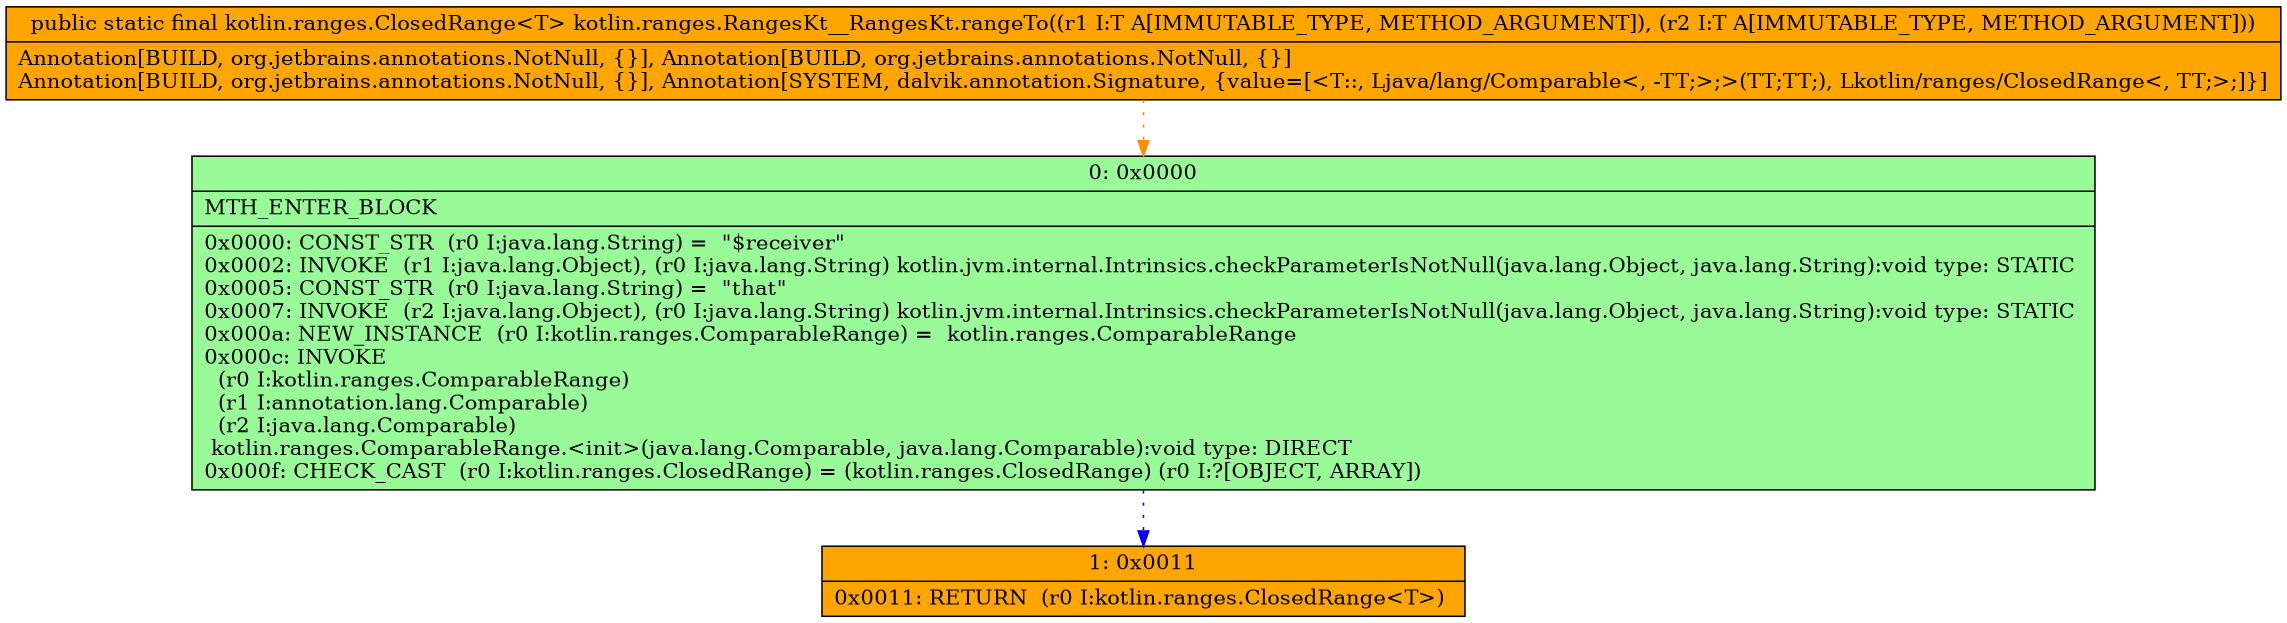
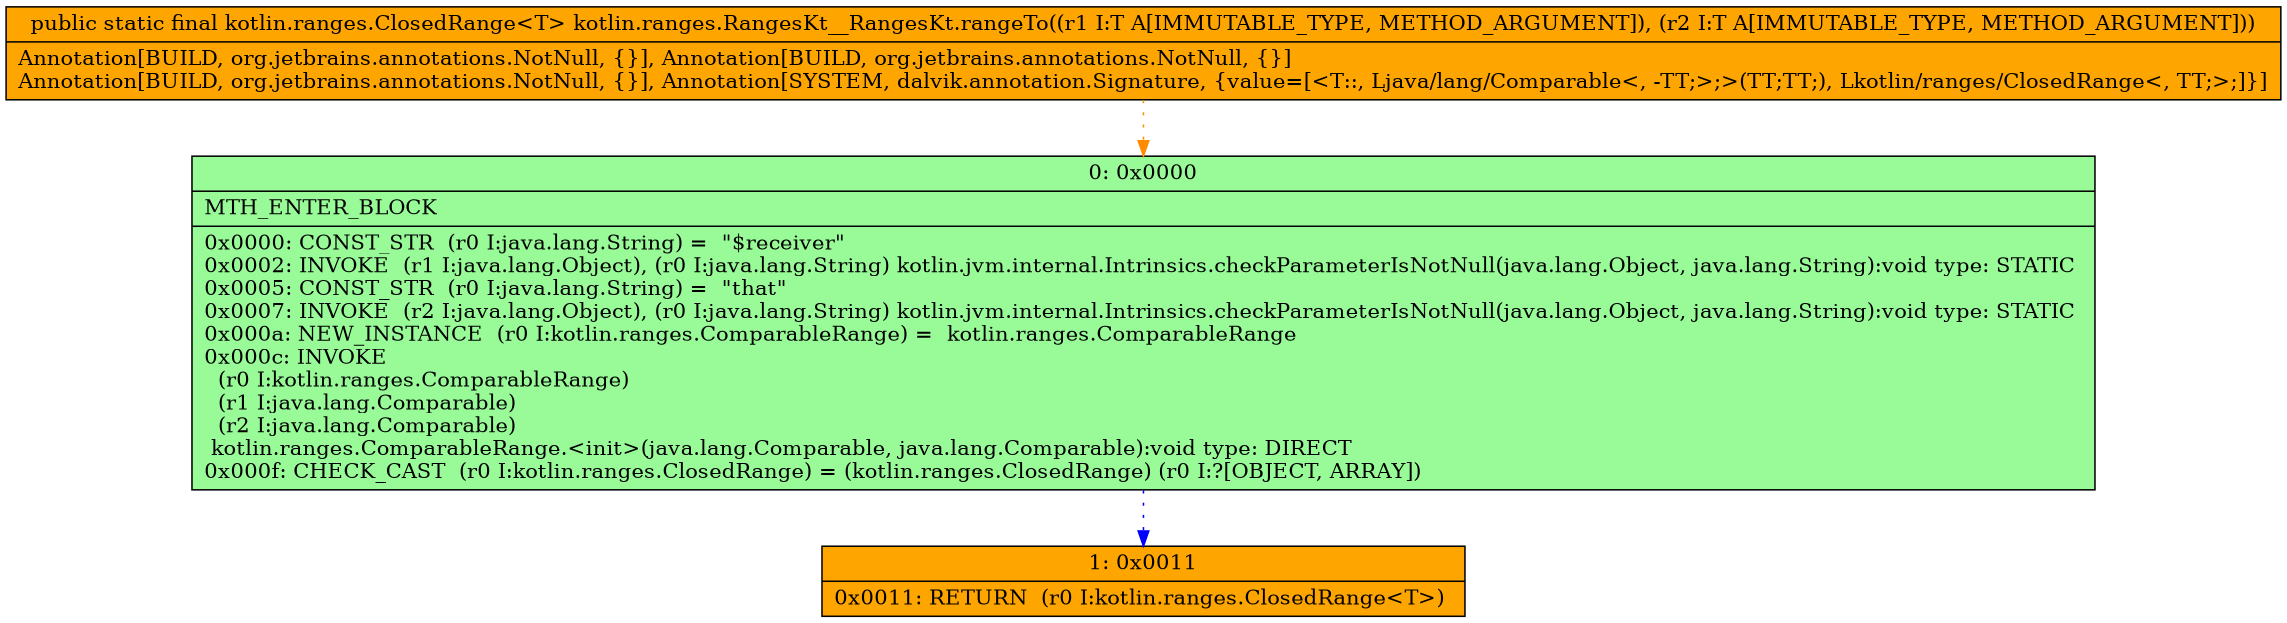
(397, 403) -> (360, 403)
